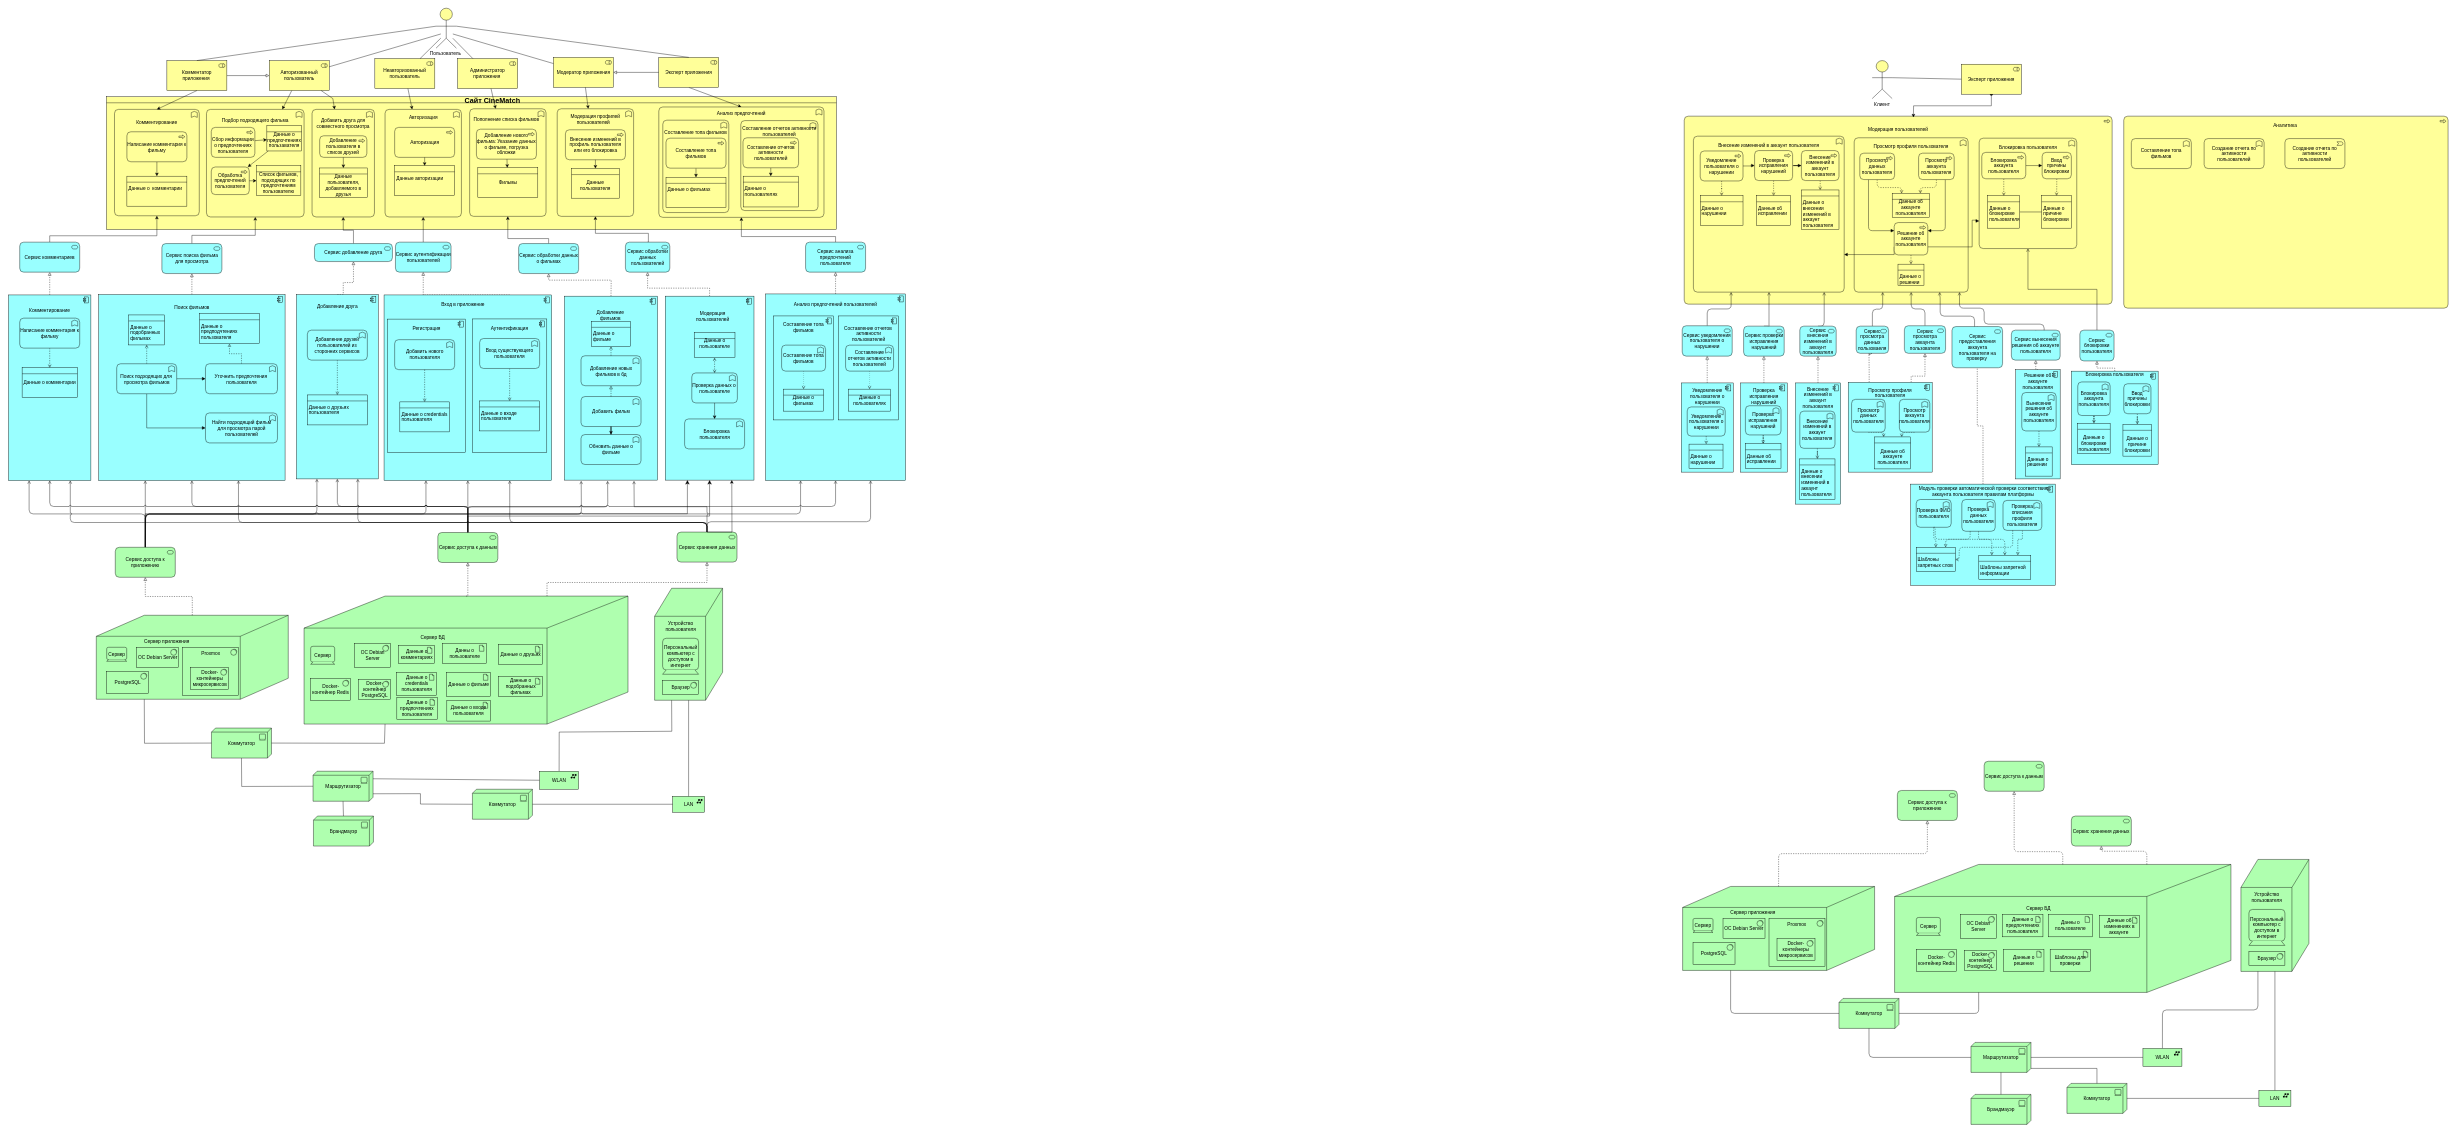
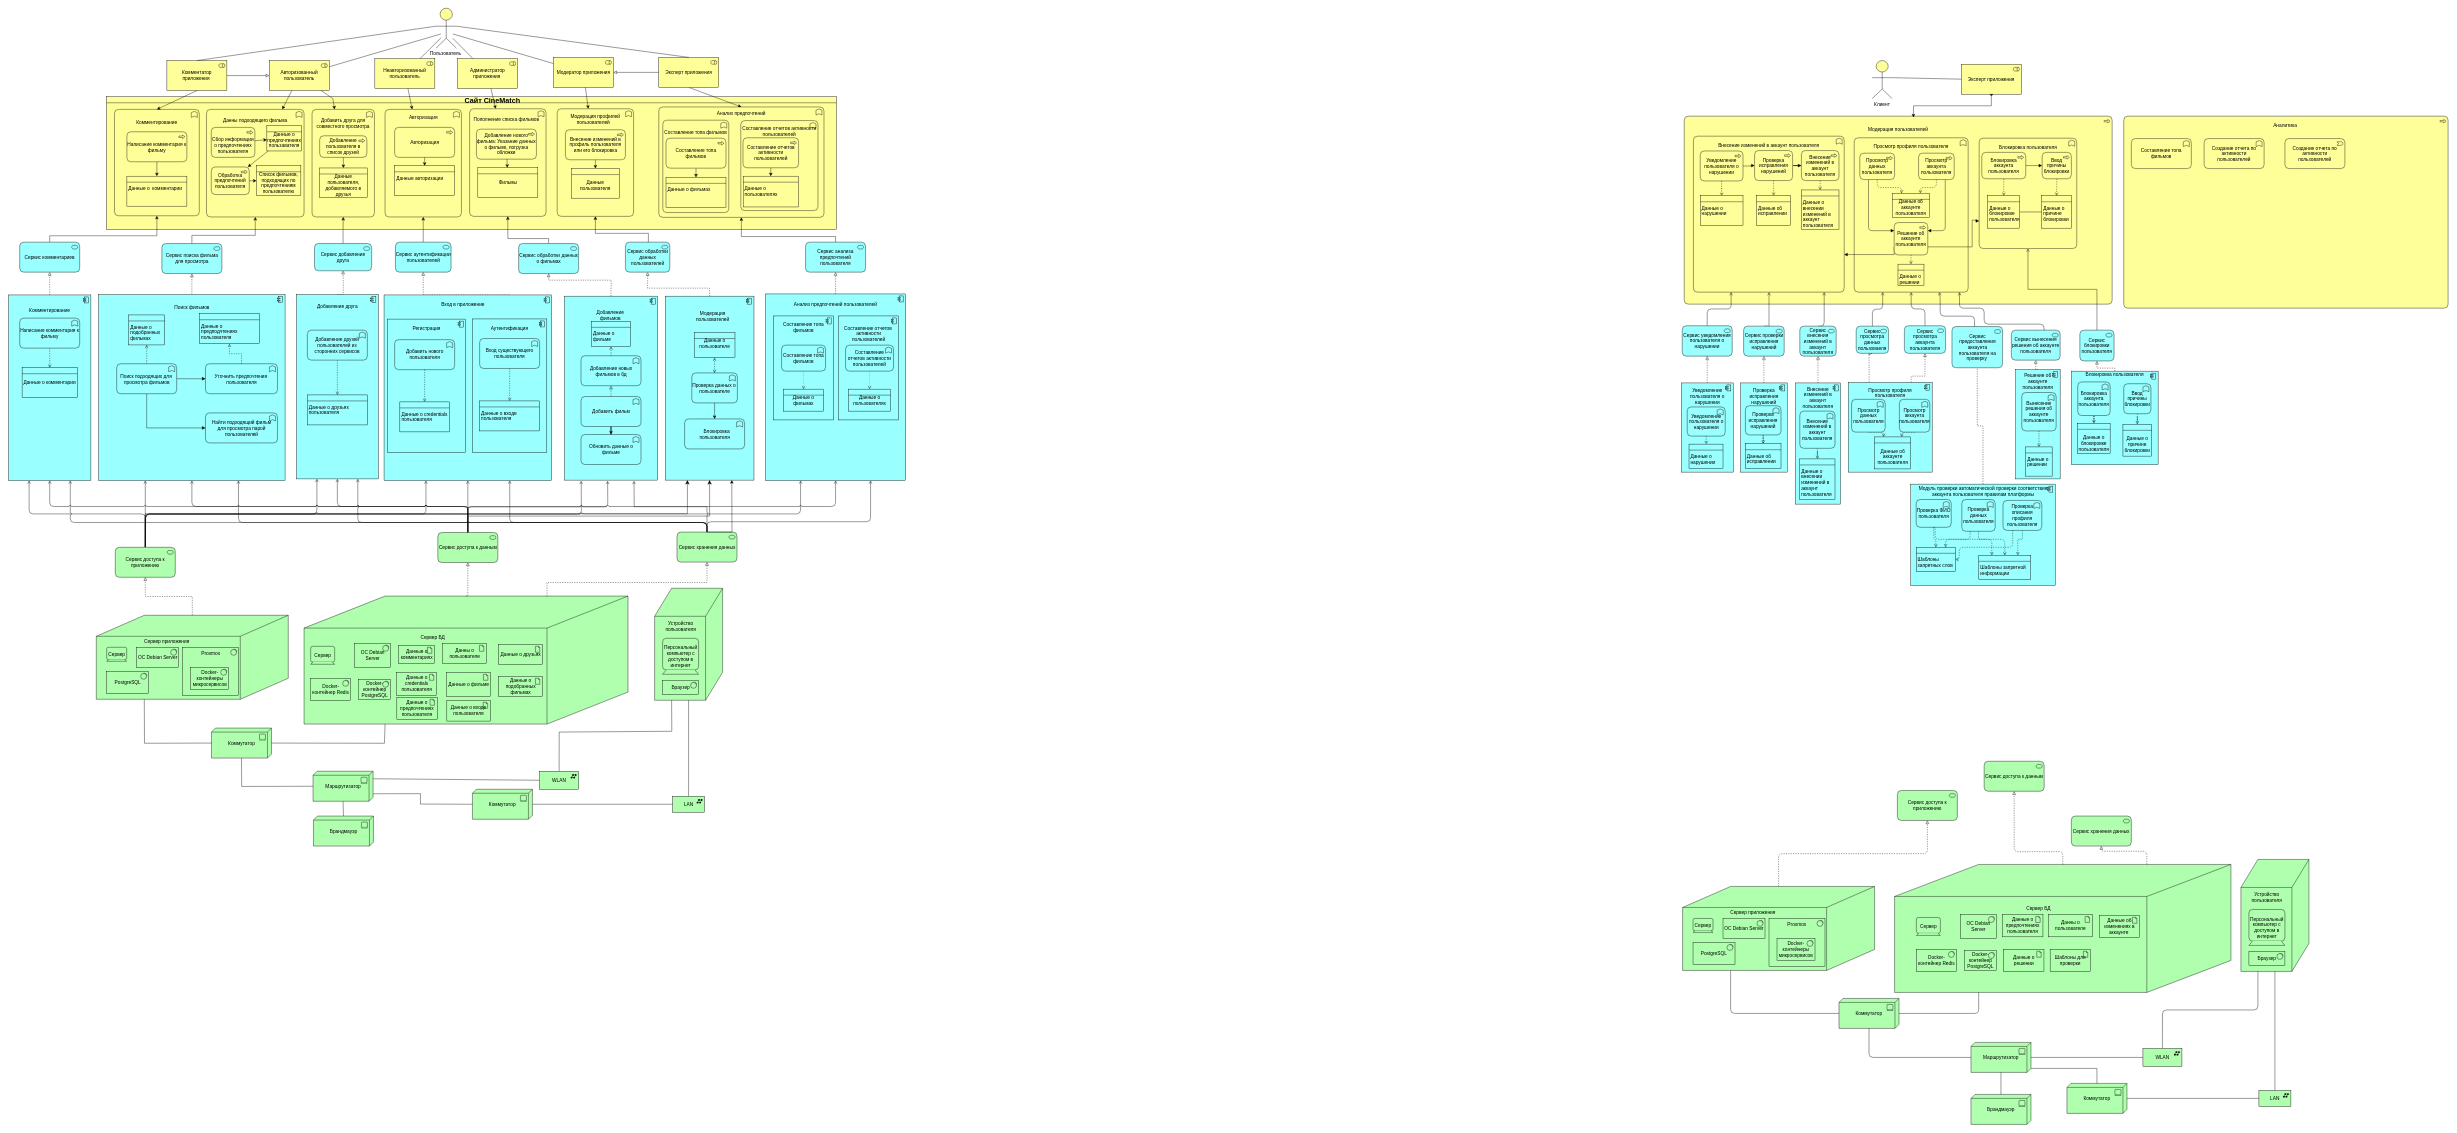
(255, 163) -> (255, 163)
(353, 253) -> (343, 257)
